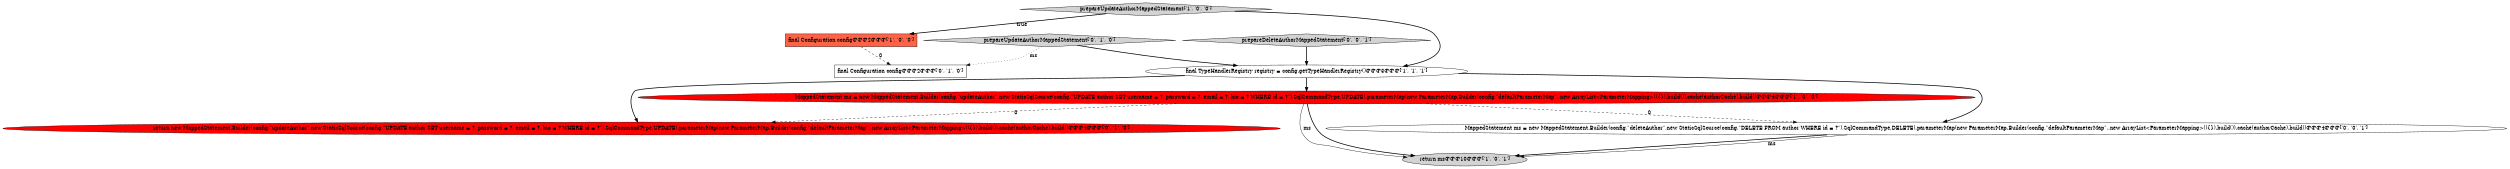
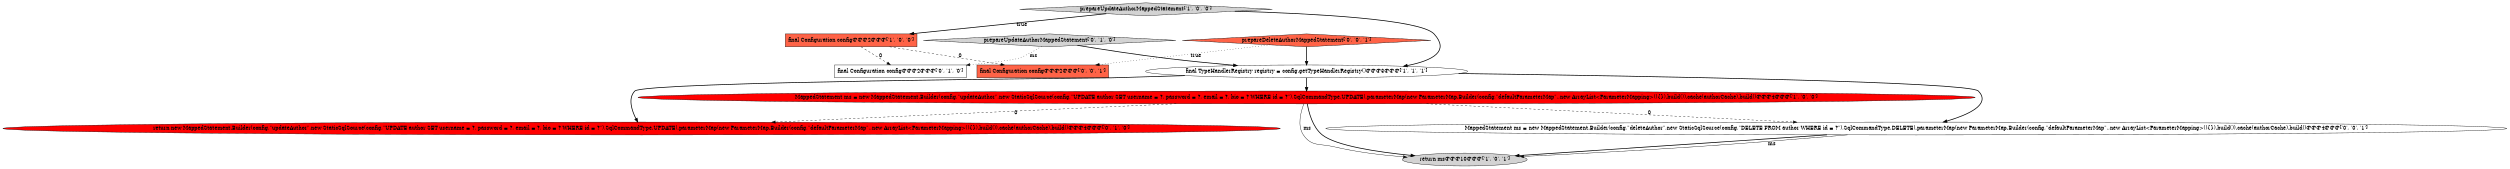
(1307, 40) -> (1307, 40)
none -> (1043, 71)
